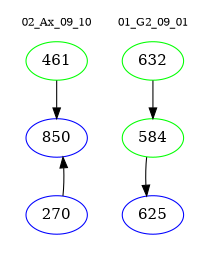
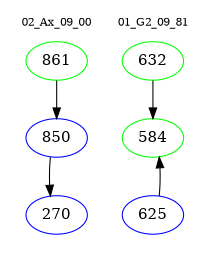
(57, 23) -> (57, 23)
(153, 23) -> (153, 23)
(57, 61) -> (57, 61)
(146, 171) -> (160, 182)
(64, 182) -> (50, 171)
